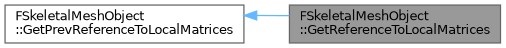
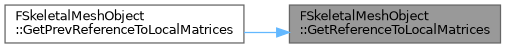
(273, 16) -> (260, 33)
